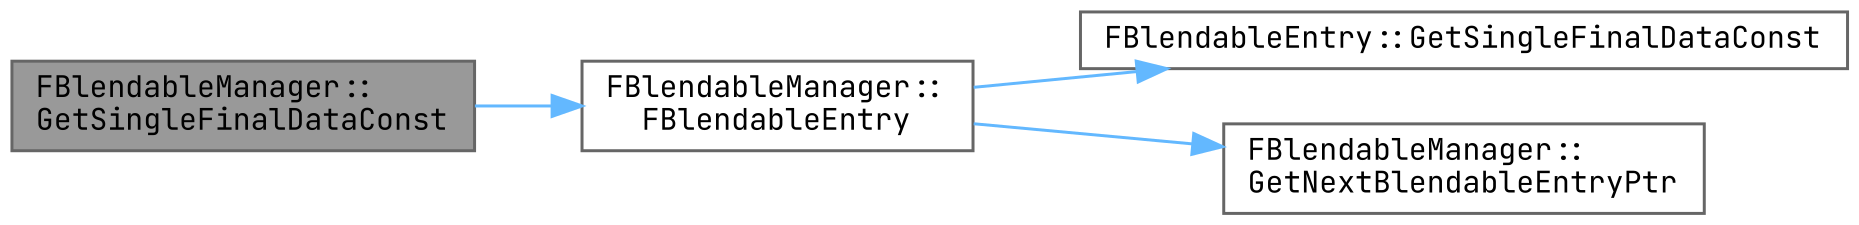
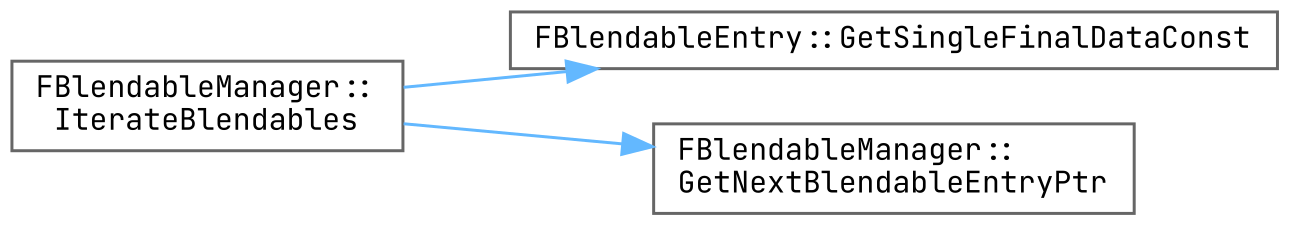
(243, 106) -> none
(778, 106) -> (207, 106)
